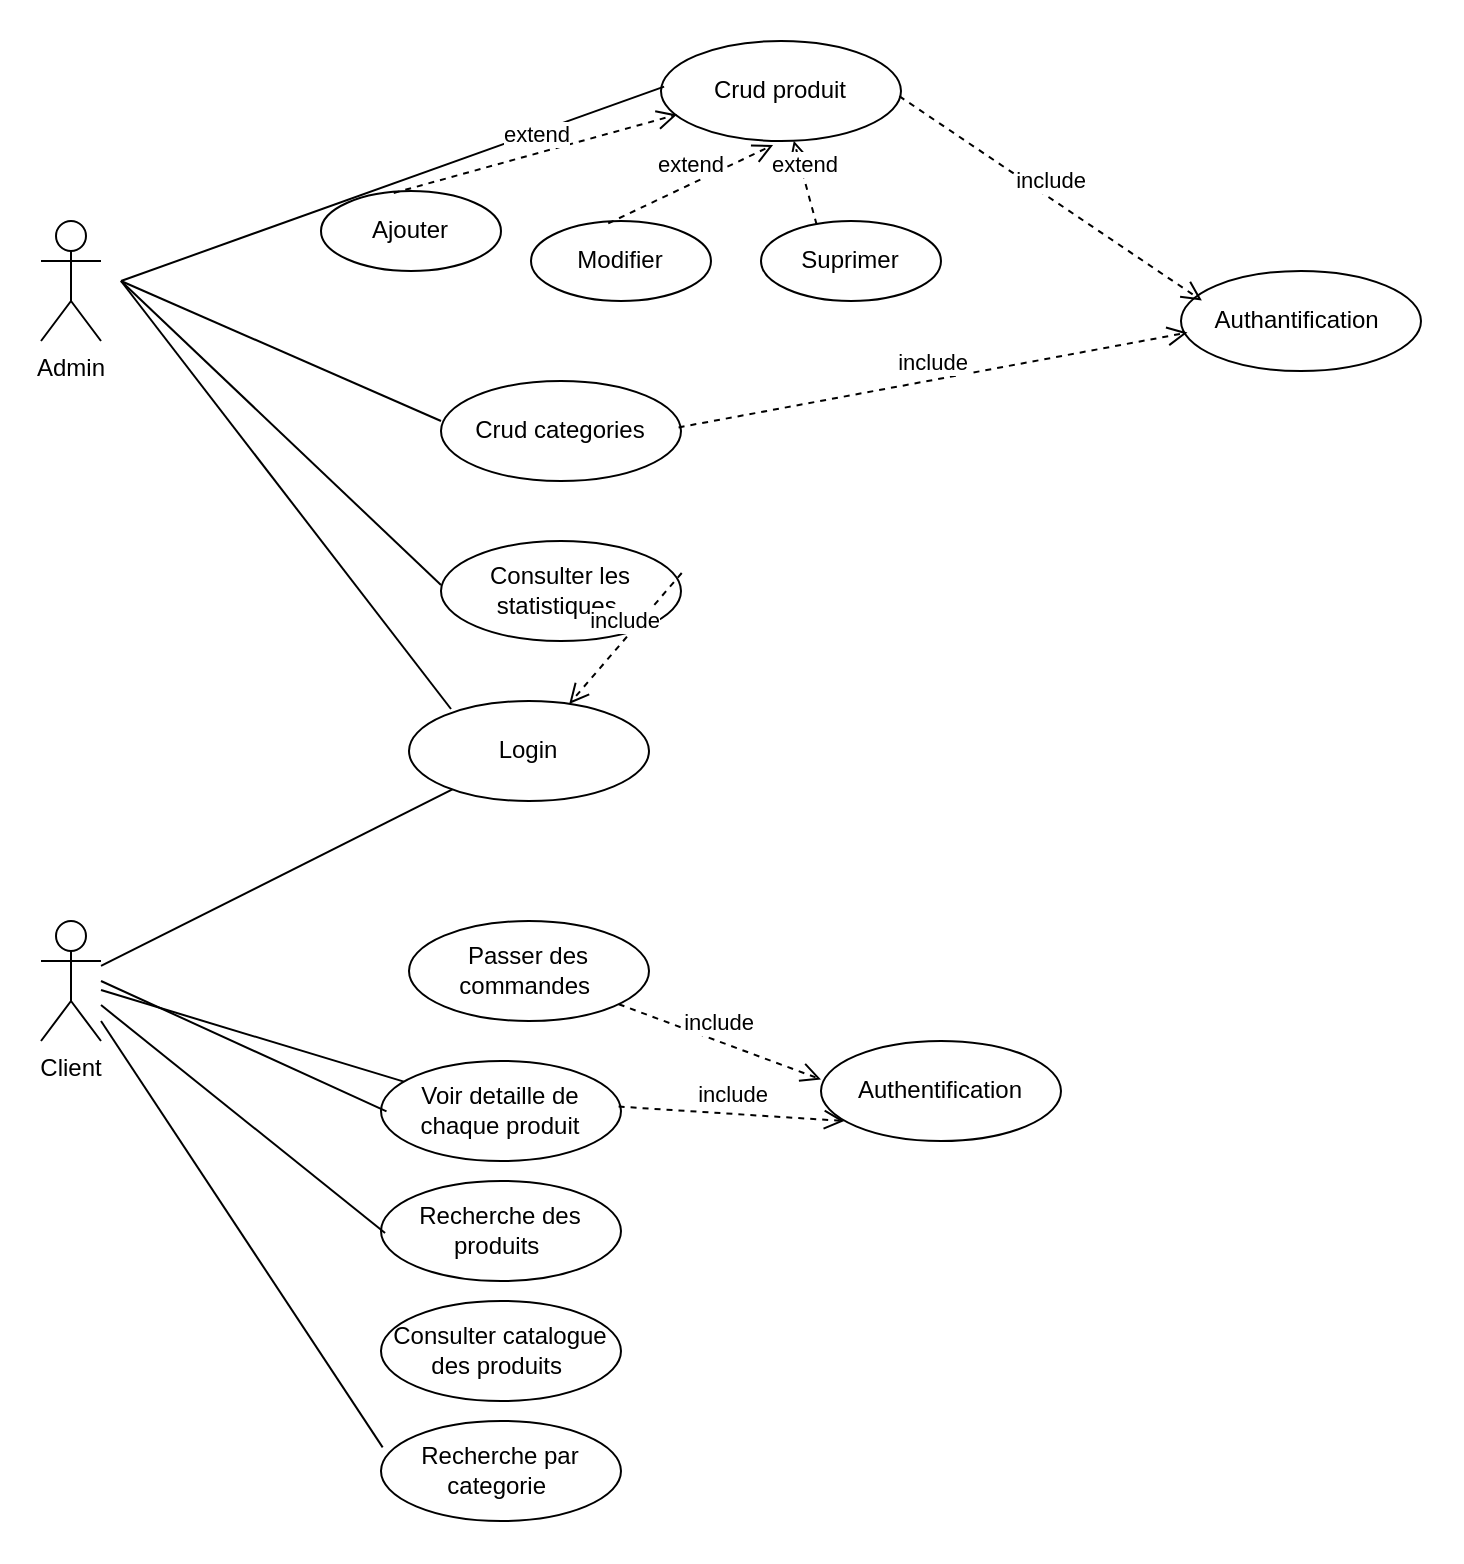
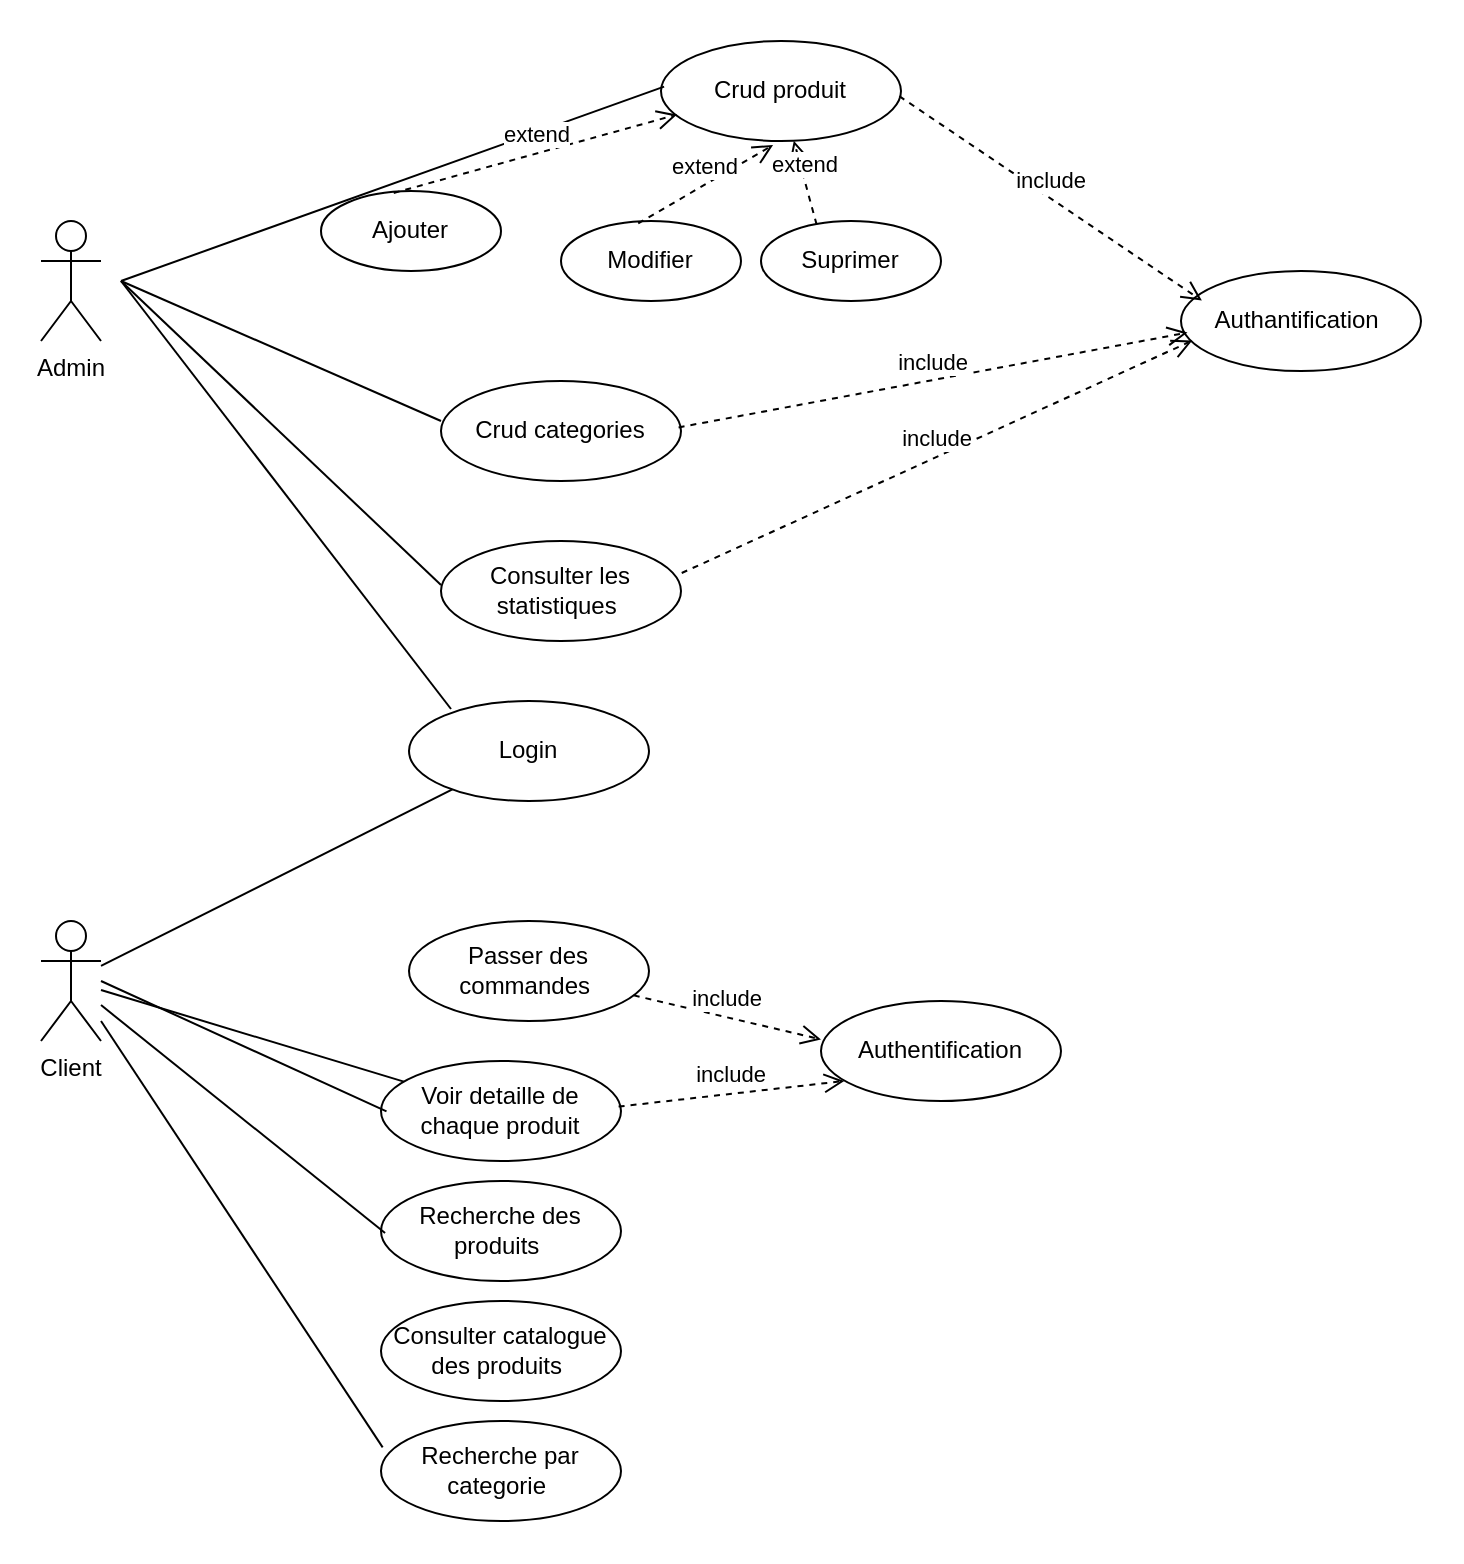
(621, 261) -> (651, 261)
(610, 656) -> (816, 512)
(941, 1091) -> (941, 1051)
